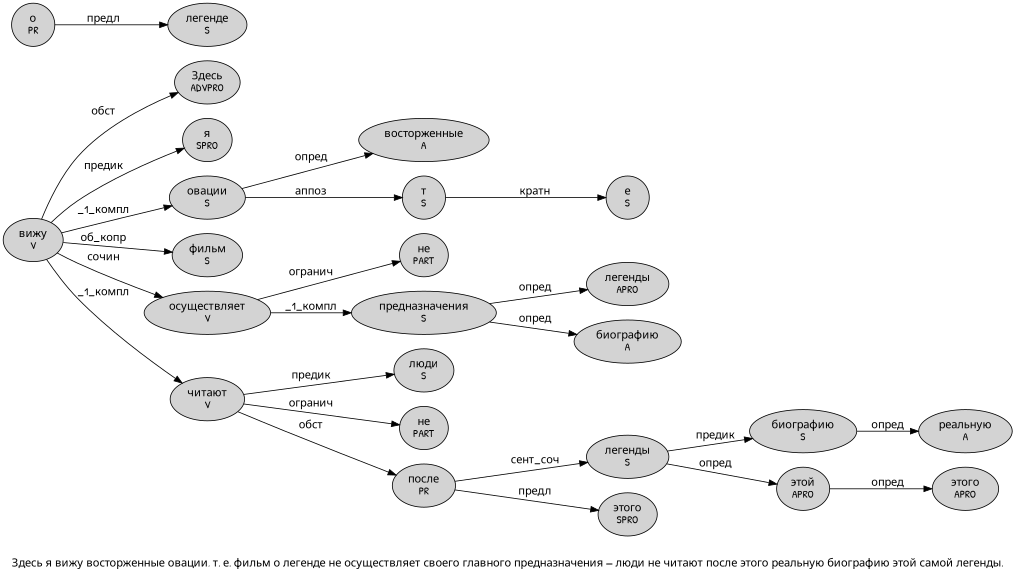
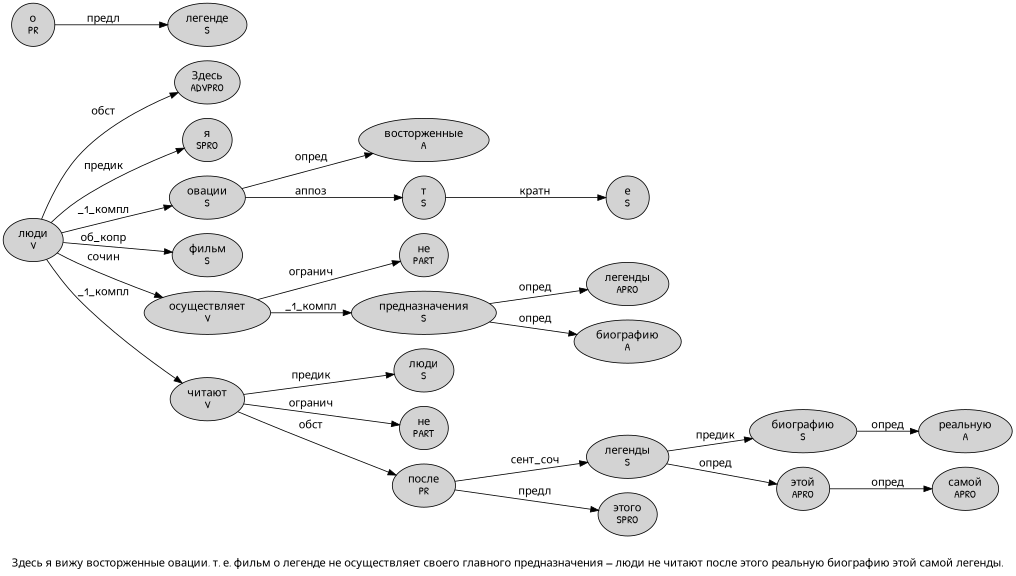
(33, 240) -> (33, 240)
(965, 489) -> (965, 489)
